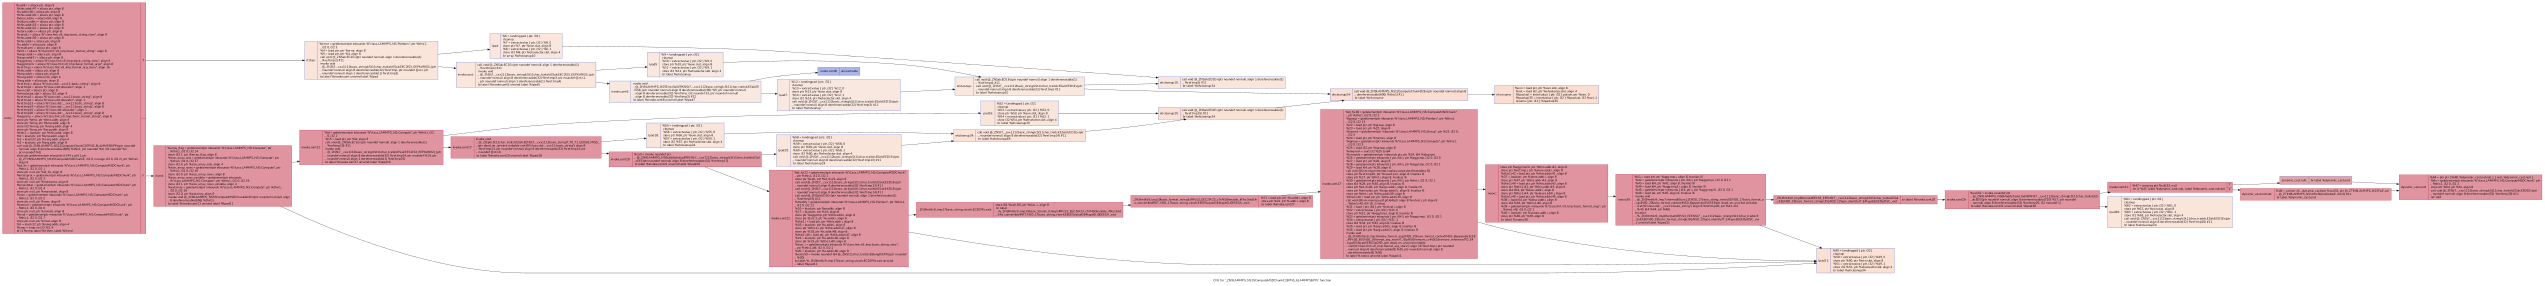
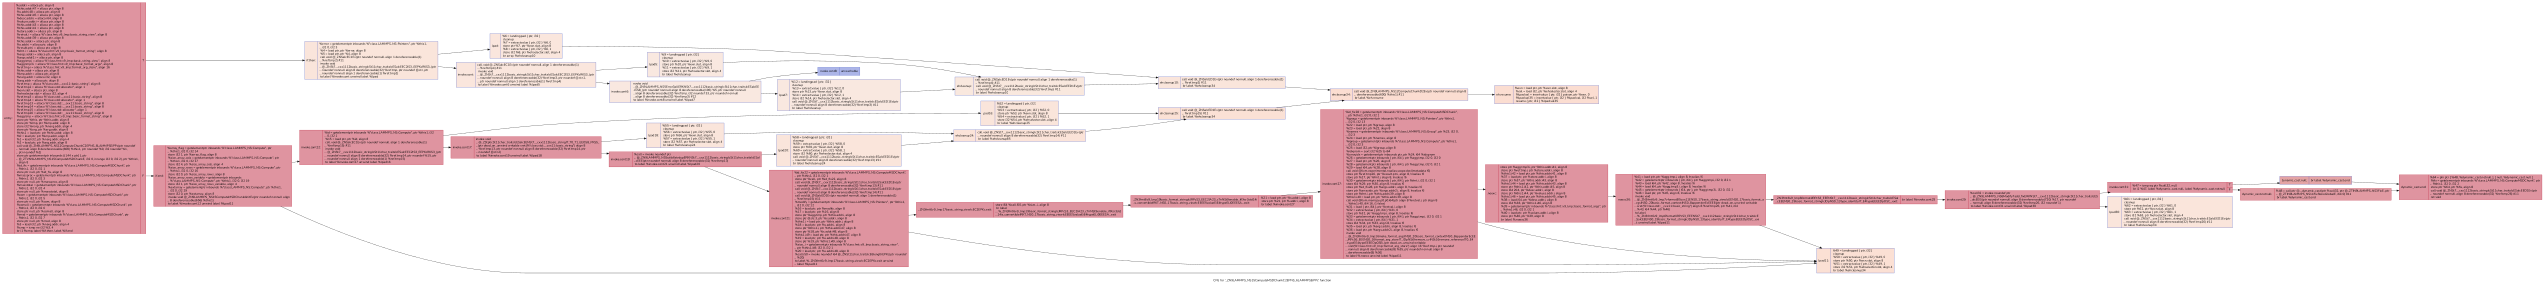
(1206, 92) -> (1307, 88)
